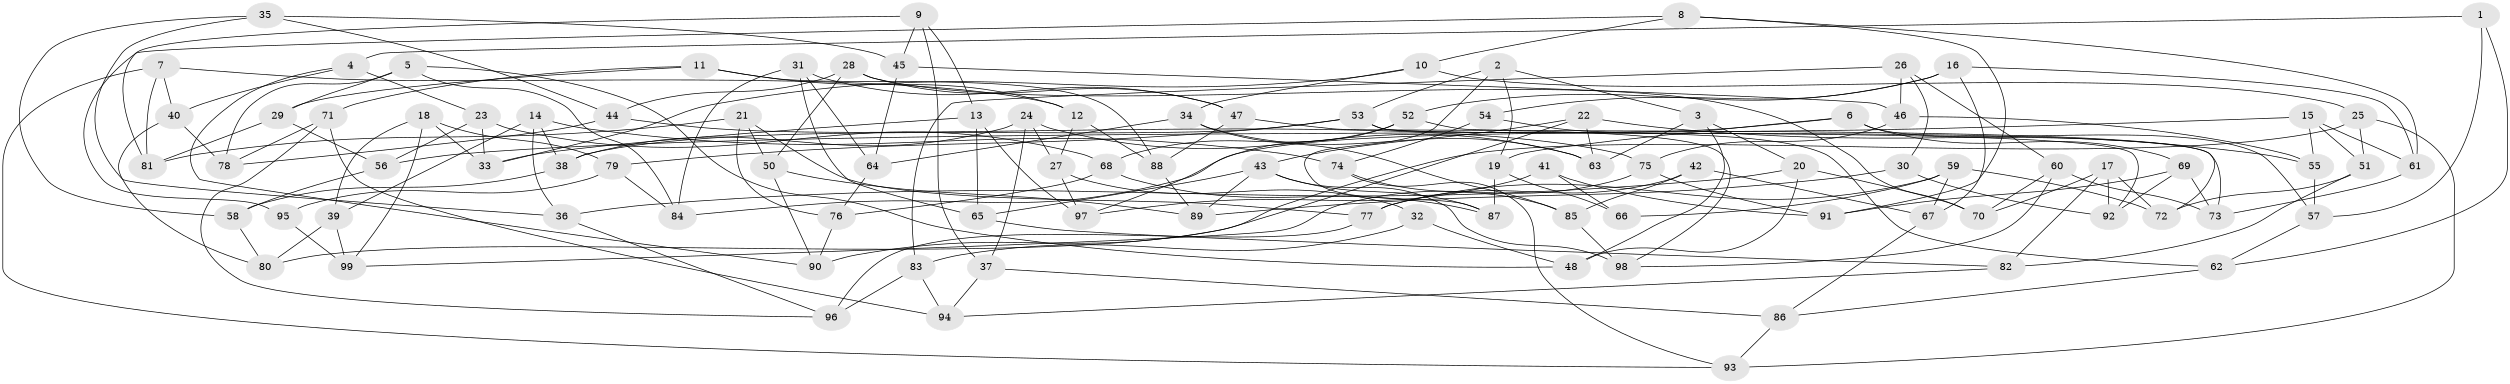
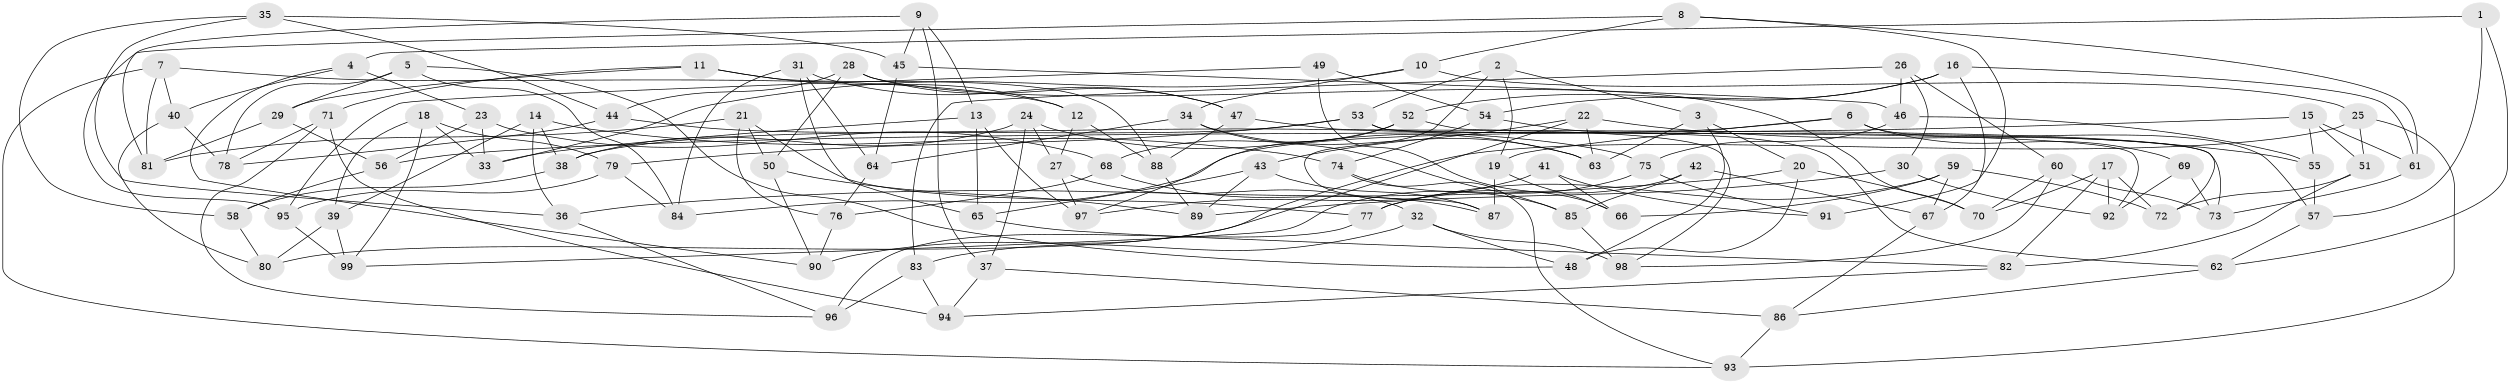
none -> (1320, 66)
(2006, 194) -> none
(1453, 213) -> (1520, 242)
